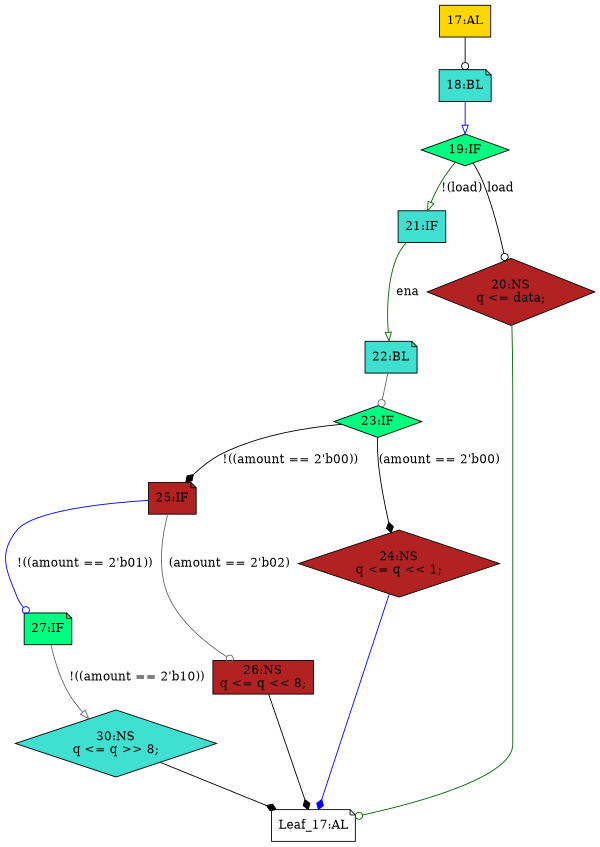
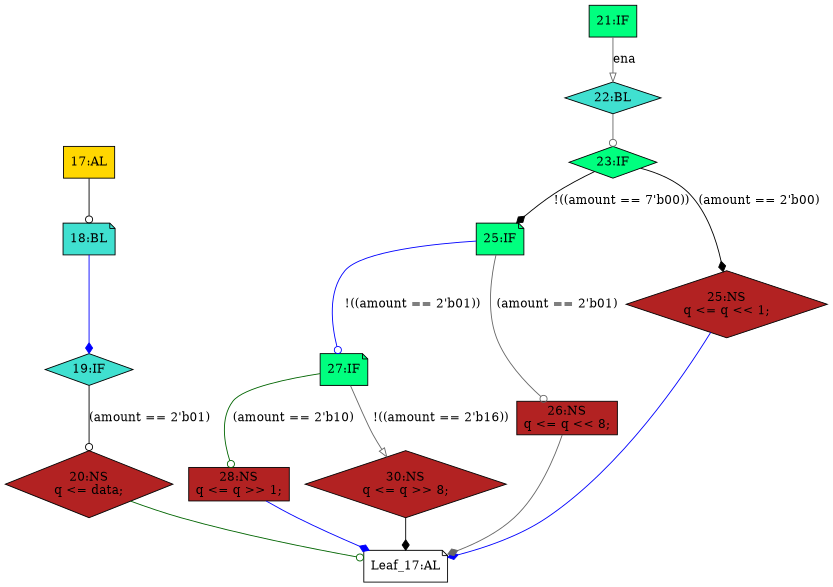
(465, 113) -> (89, 299)
(465, 150) -> (89, 370)
(442, 181) -> none
(501, 188) -> (150, 418)
(422, 227) -> (613, 21)
(390, 286) -> (613, 55)
(391, 357) -> (613, 98)
(291, 460) -> (622, 201)
none -> (239, 484)
(172, 498) -> (500, 239)
(230, 564) -> (557, 304)
(399, 564) -> (727, 304)
(137, 677) -> (441, 418)
(116, 743) -> (406, 484)
(287, 747) -> (525, 506)
